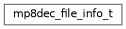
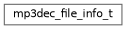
(63, 15) -> (63, 15)
